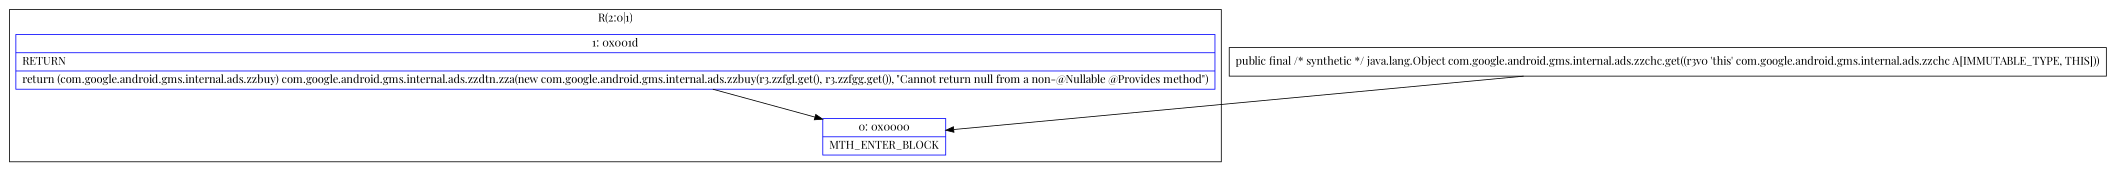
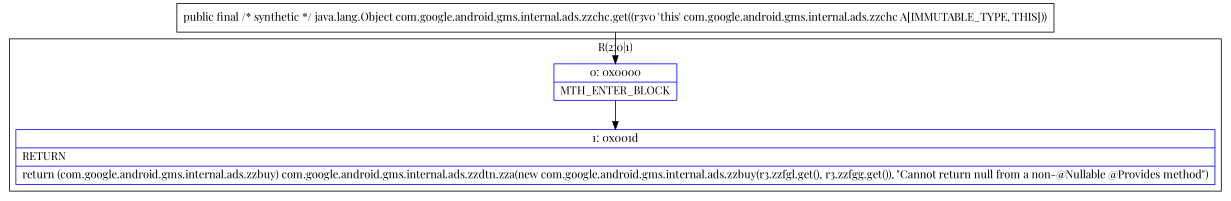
(764, 103) -> (615, 111)
